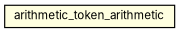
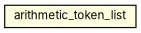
(90, 16) -> (70, 16)
